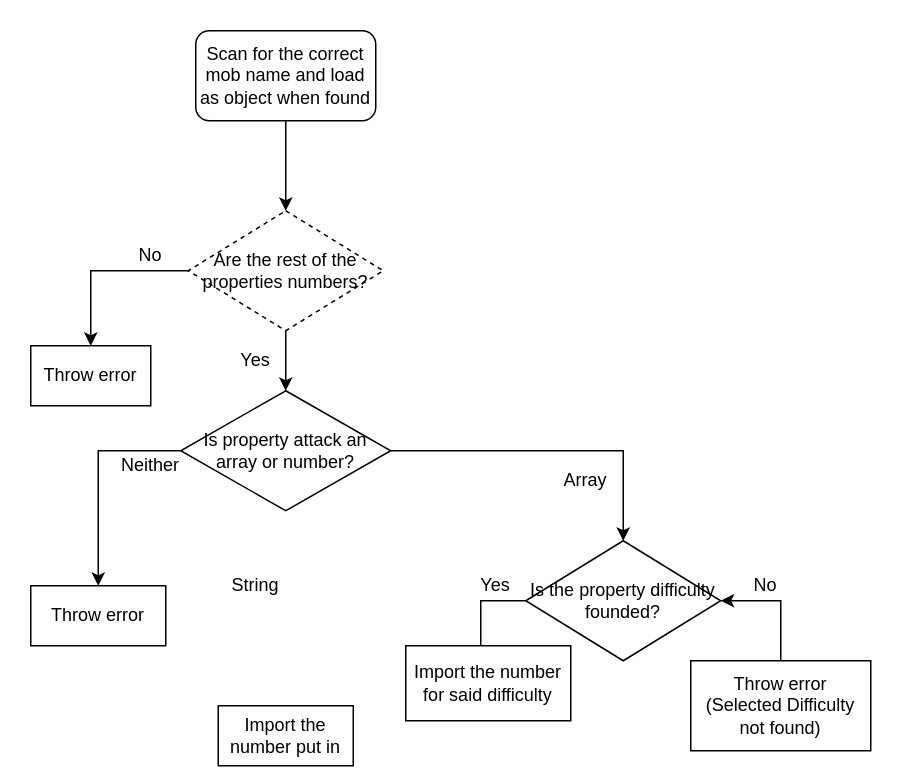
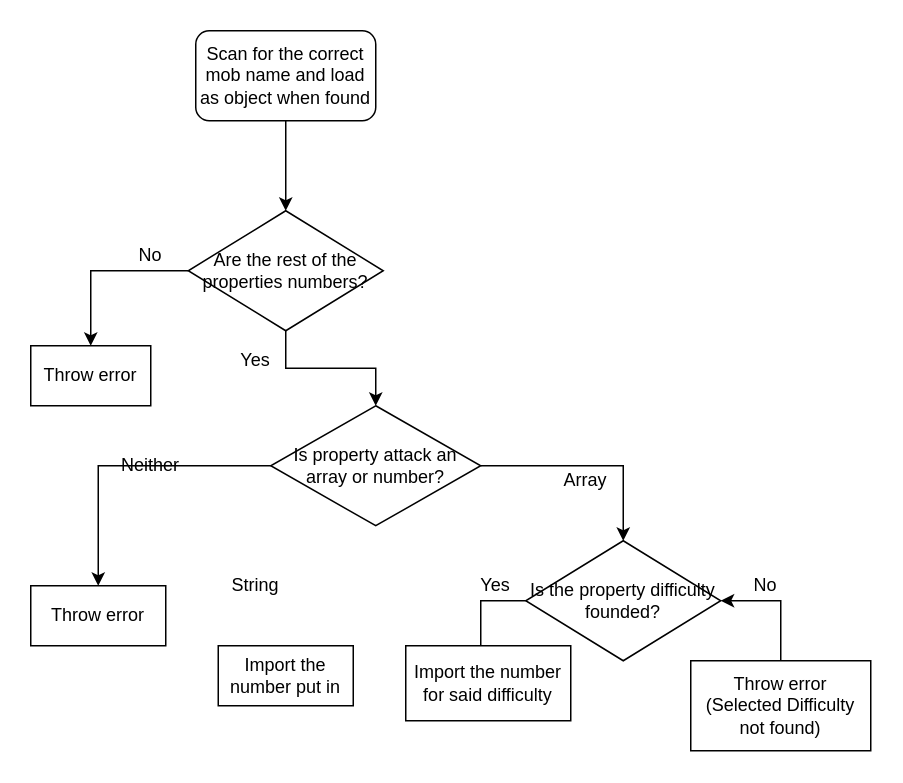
(286, 271) -> (286, 271)
(286, 451) -> (376, 466)
(286, 736) -> (286, 676)
